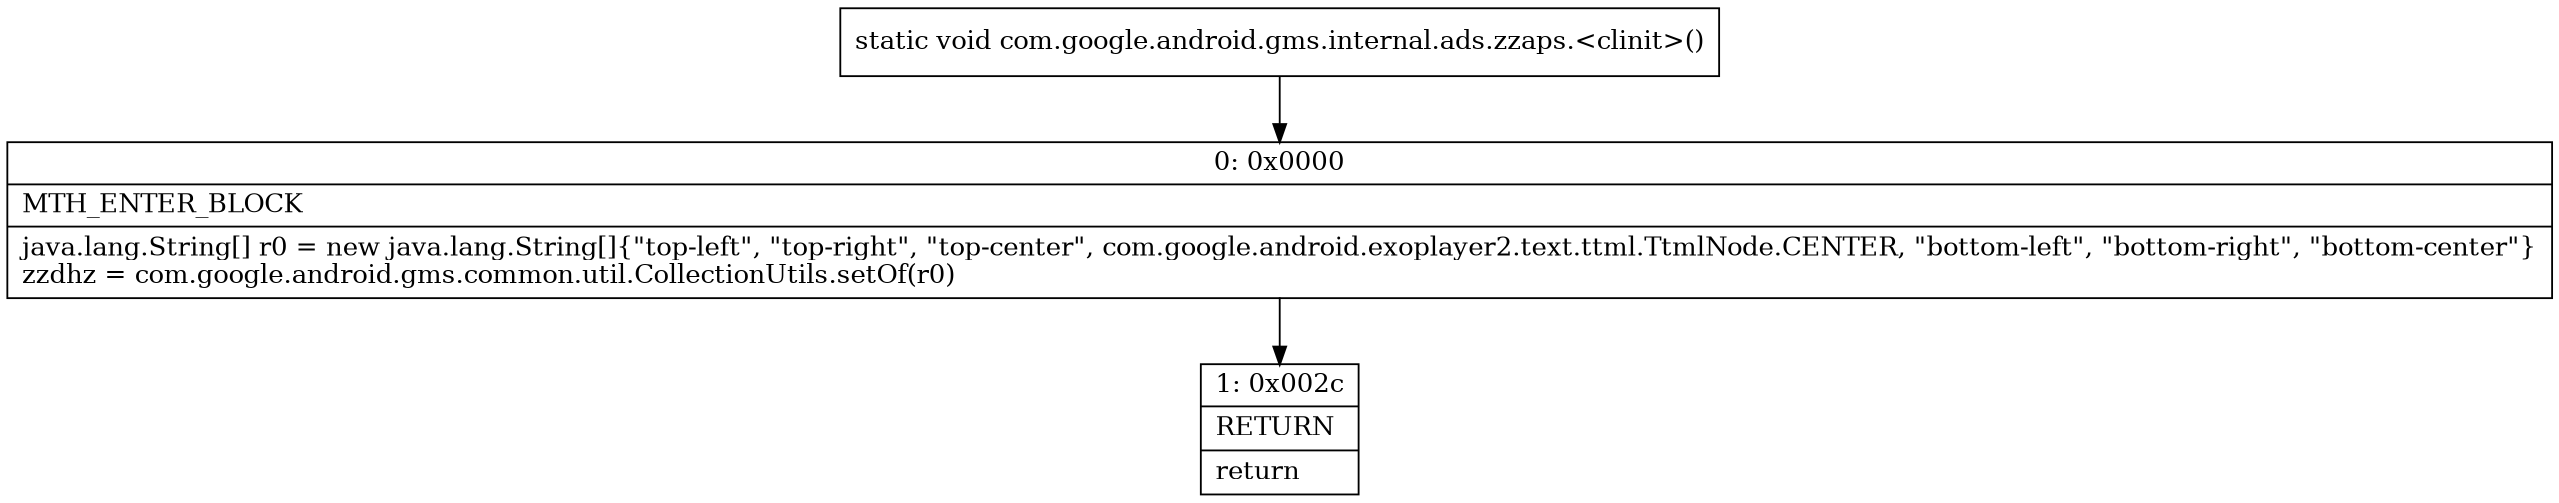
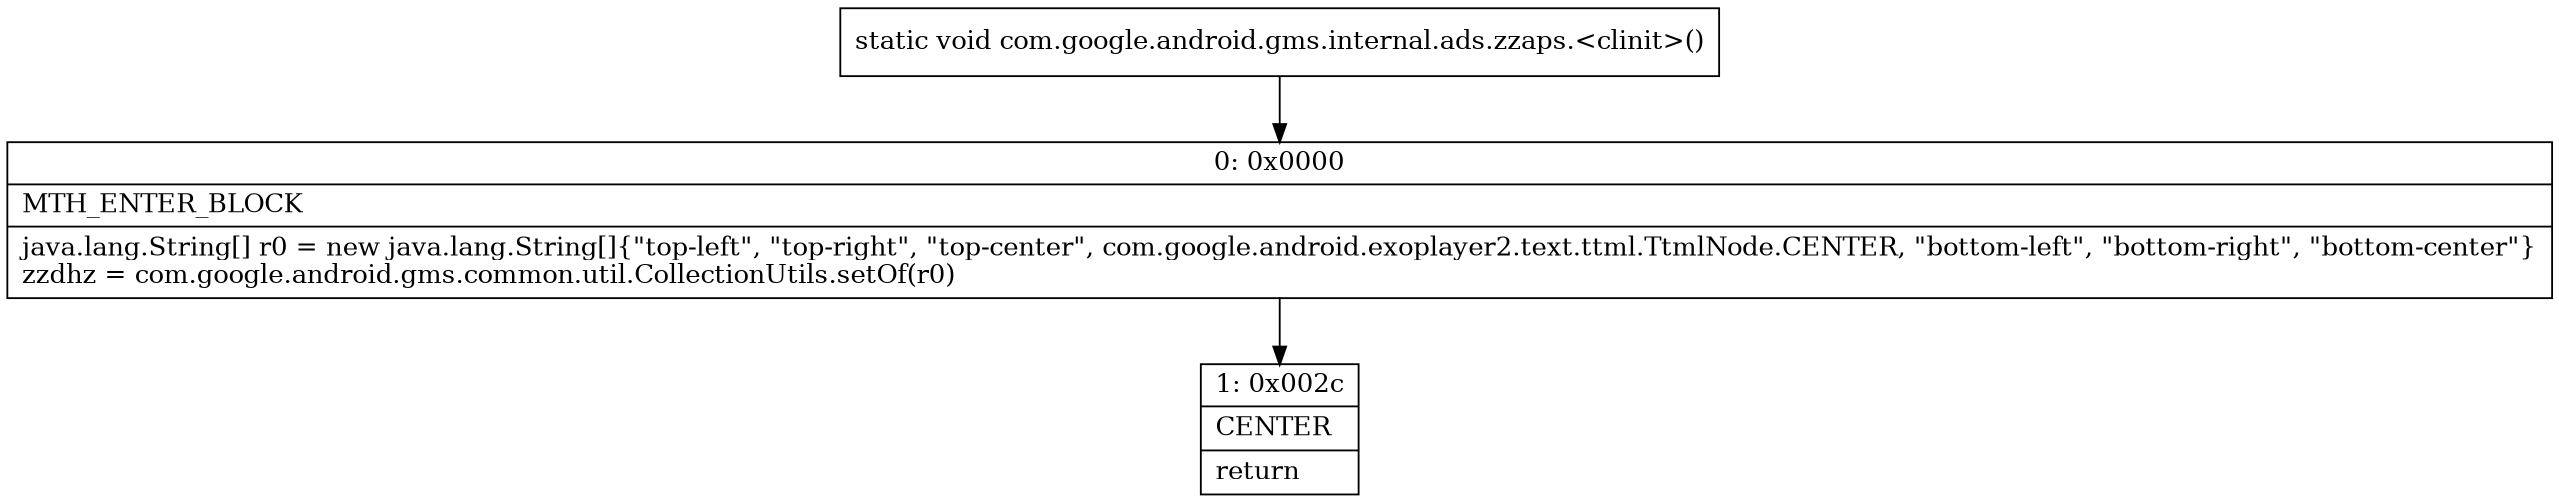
(1275, 427) -> (1274, 427)
